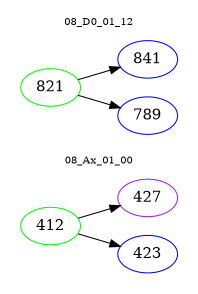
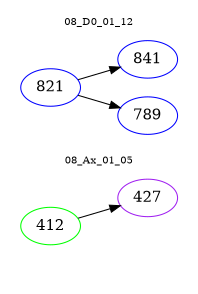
(51, 88) -> (51, 88)
(99, 161) -> (99, 161)
(148, 254) -> none
